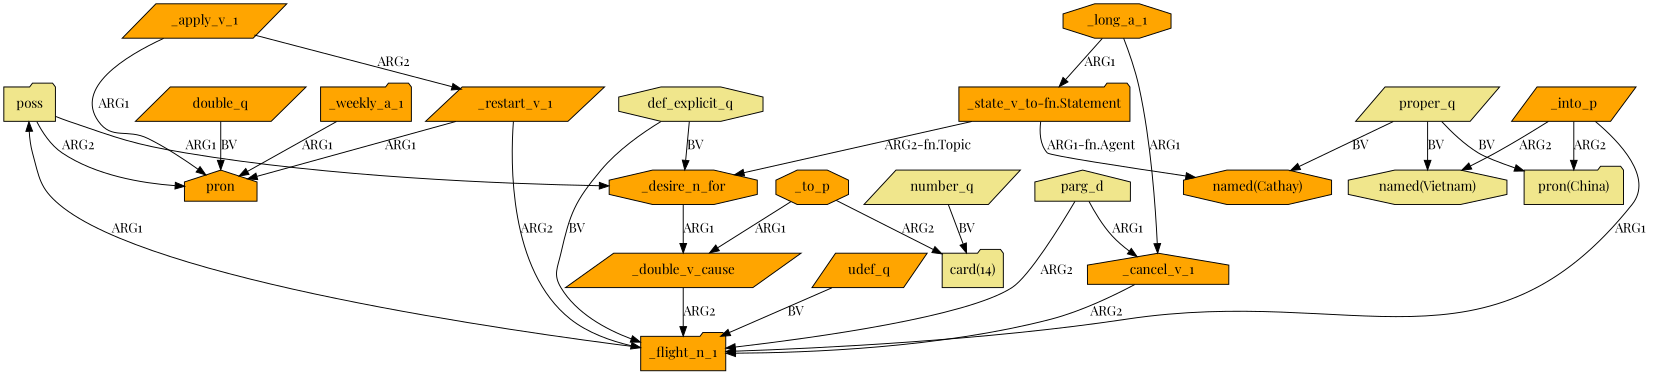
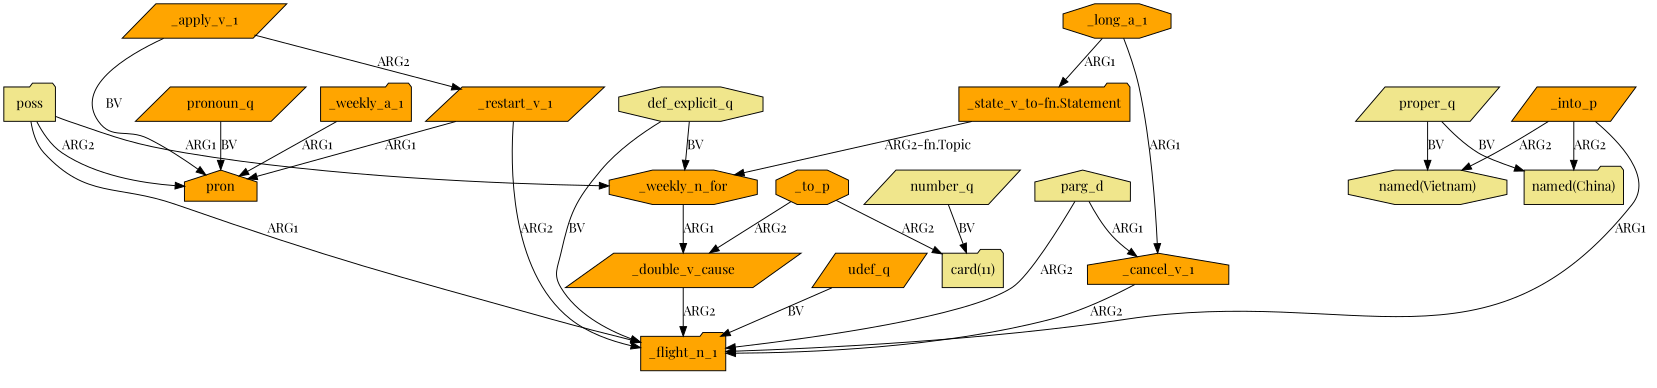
(114, 104) -> (114, 104)
(221, 104) -> (221, 104)
(683, 187) -> (683, 187)
(1258, 187) -> none
(1574, 187) -> (1574, 187)
(771, 229) -> (771, 229)
(973, 270) -> (973, 270)
(303, 291) -> (316, 251)
